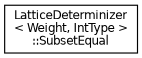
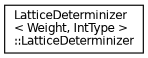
(71, 29) -> (74, 29)
